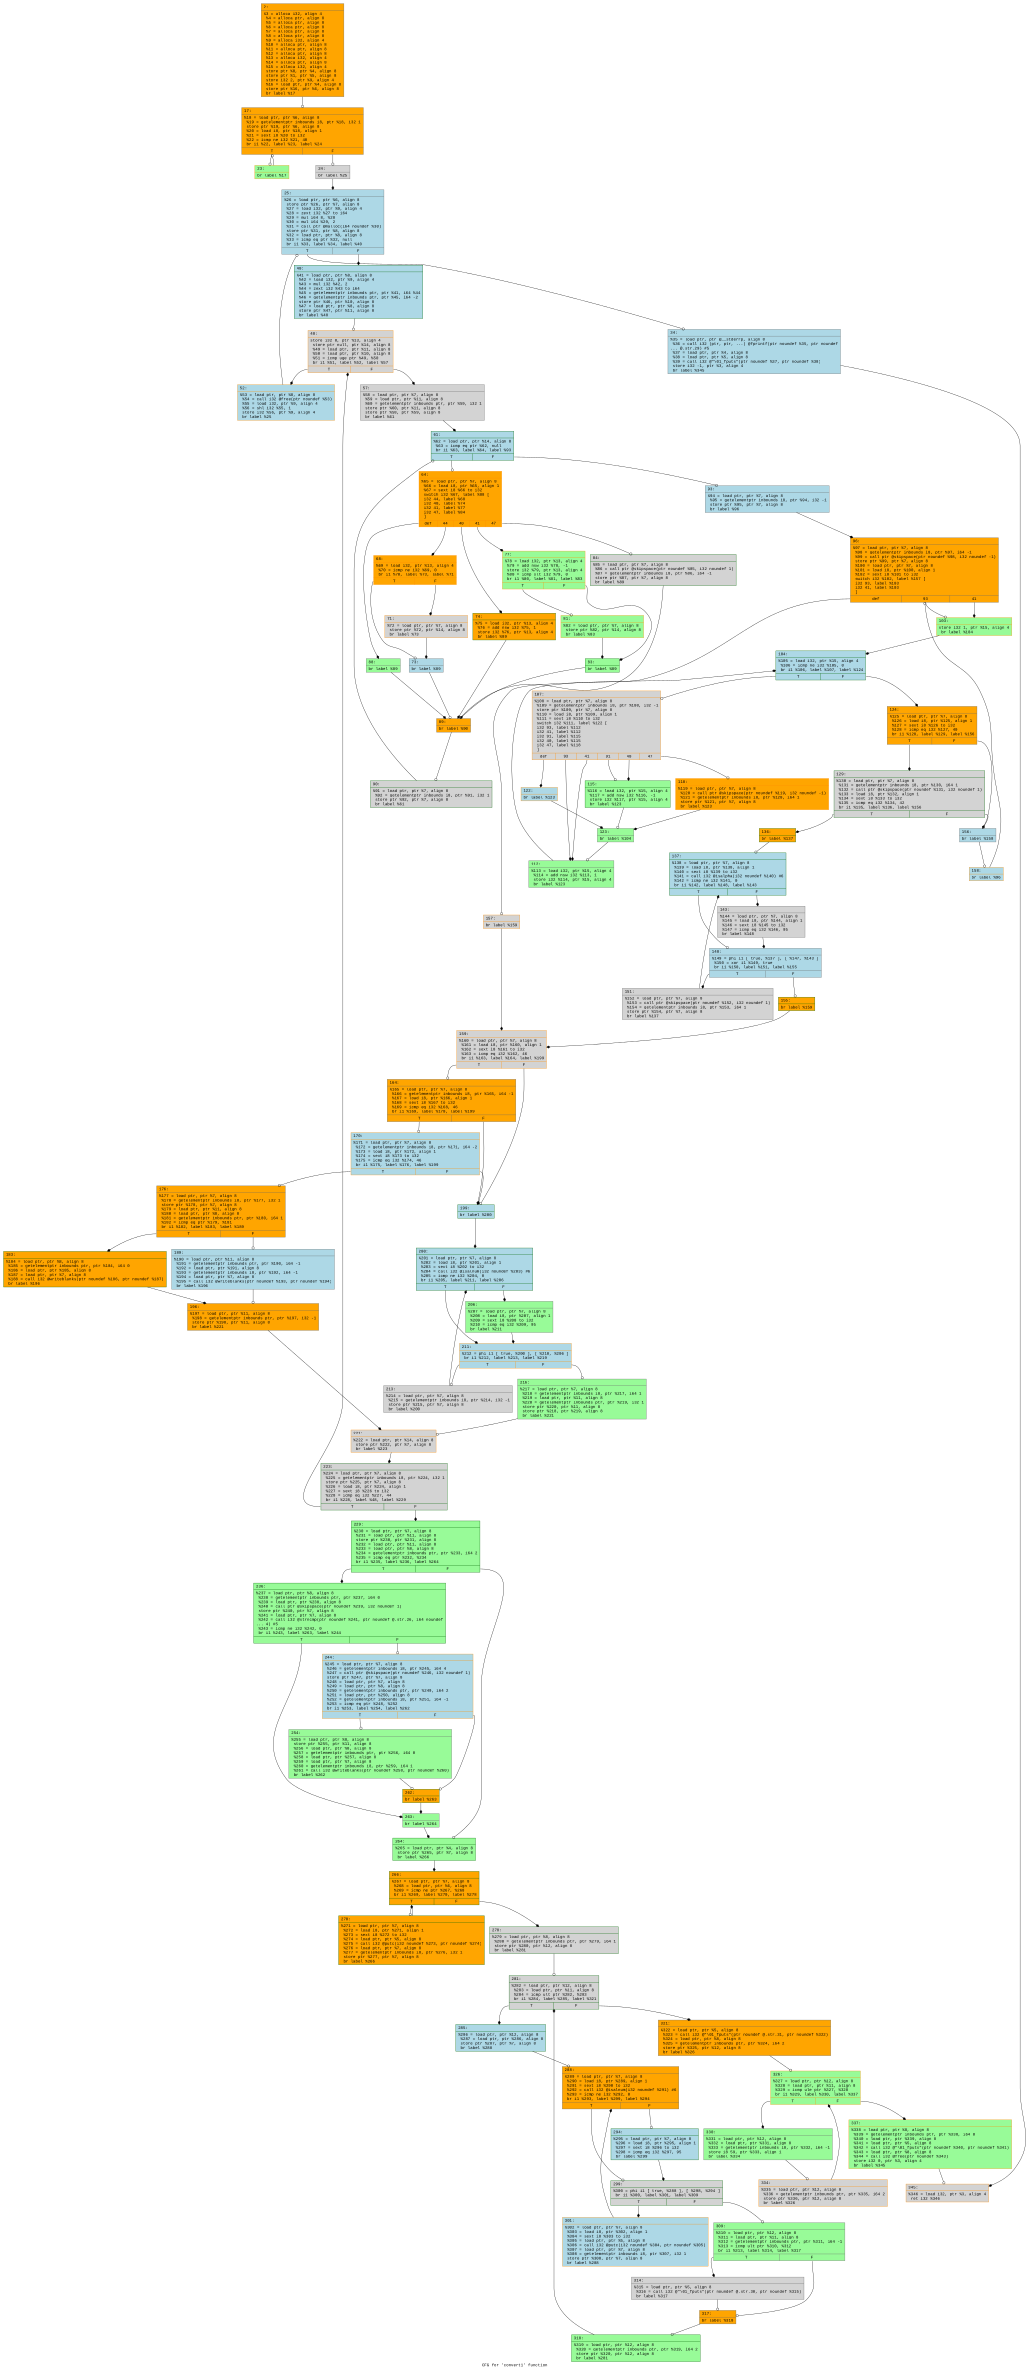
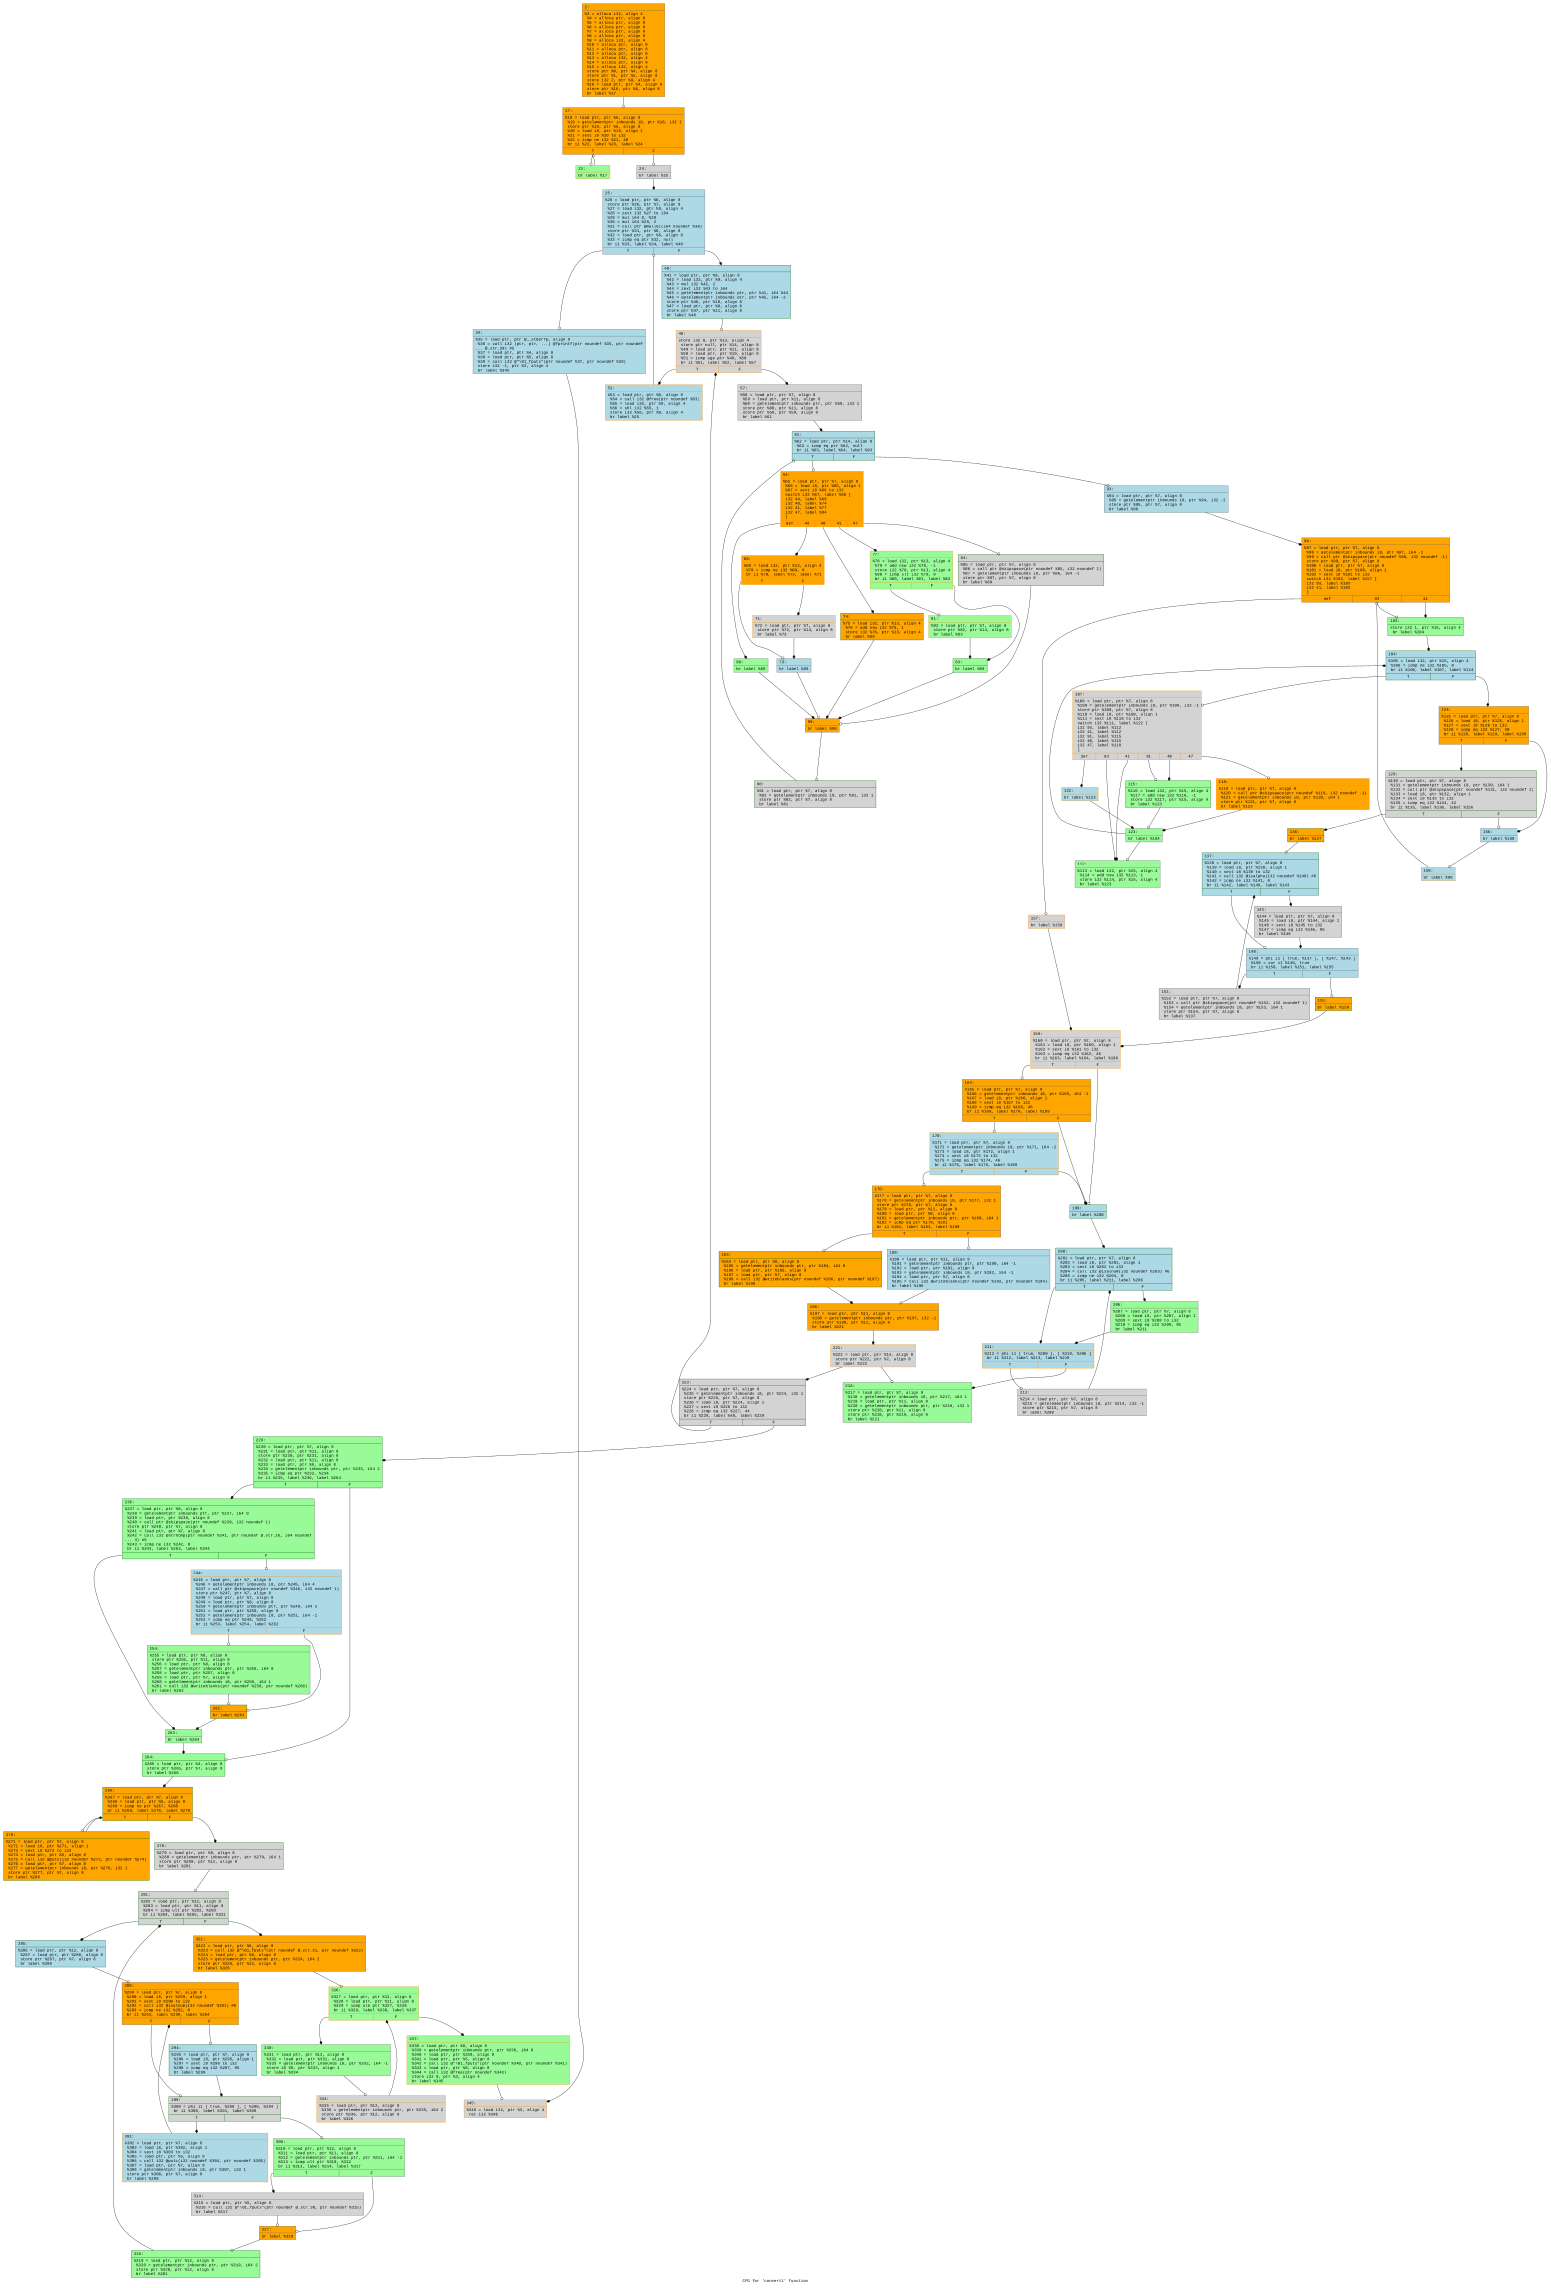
(974, 627) -> (1426, 627)
(536, 688) -> (1124, 677)
(132, 1239) -> (847, 1239)
(579, 1369) -> (1022, 1378)
(478, 1427) -> (886, 1374)
